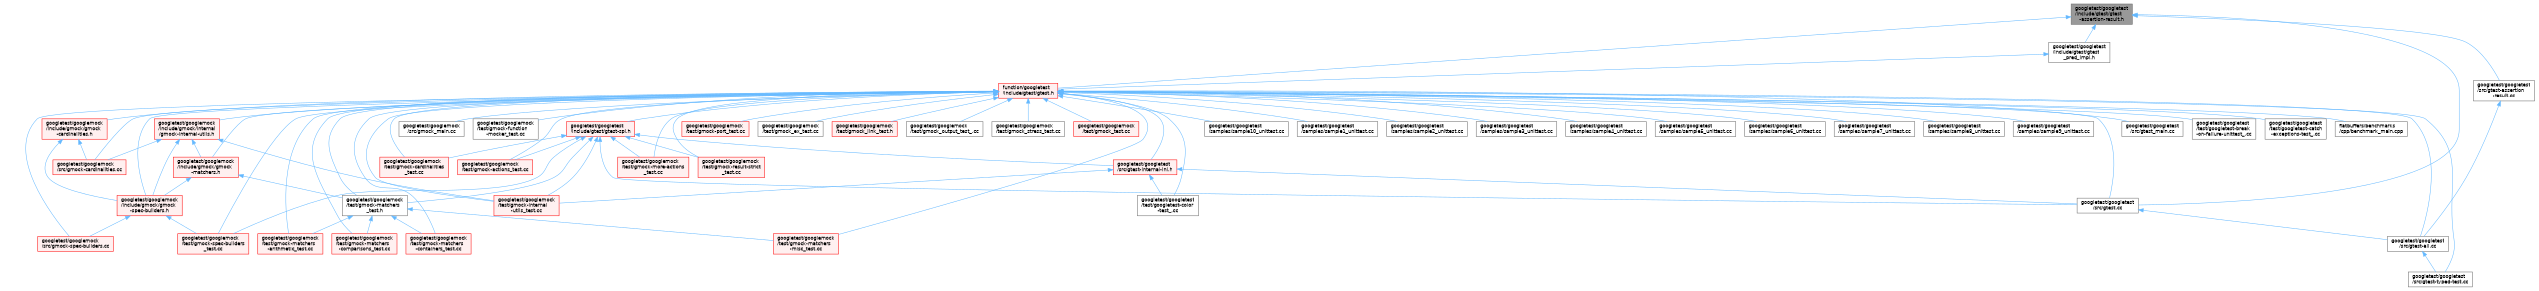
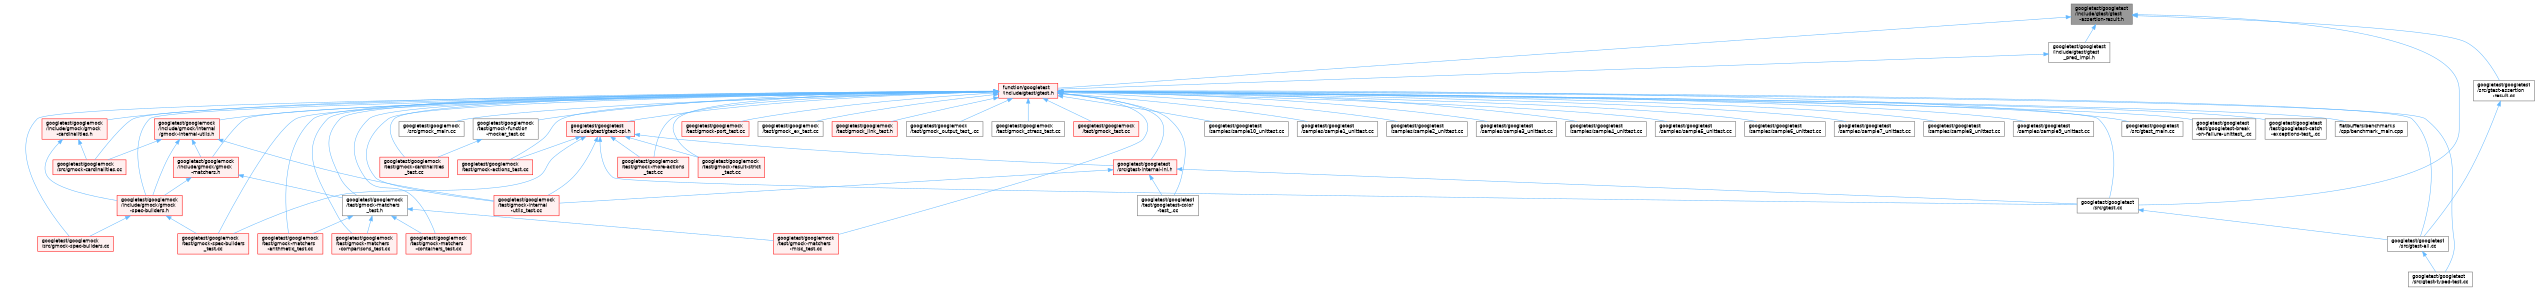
(505, 147) -> (458, 149)
(507, 190) -> none
